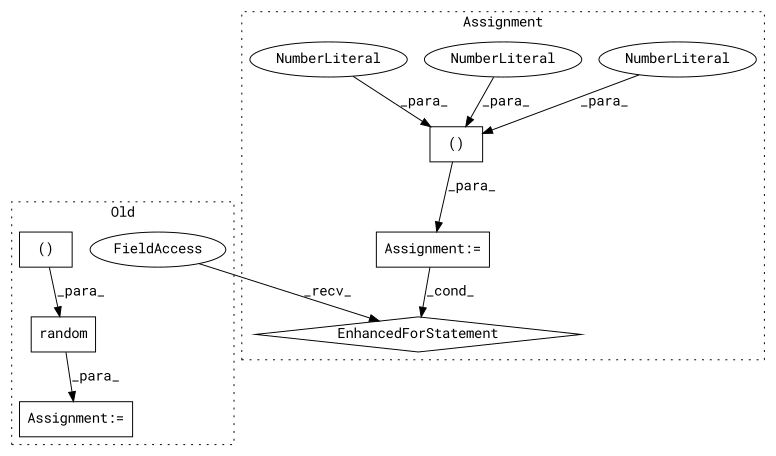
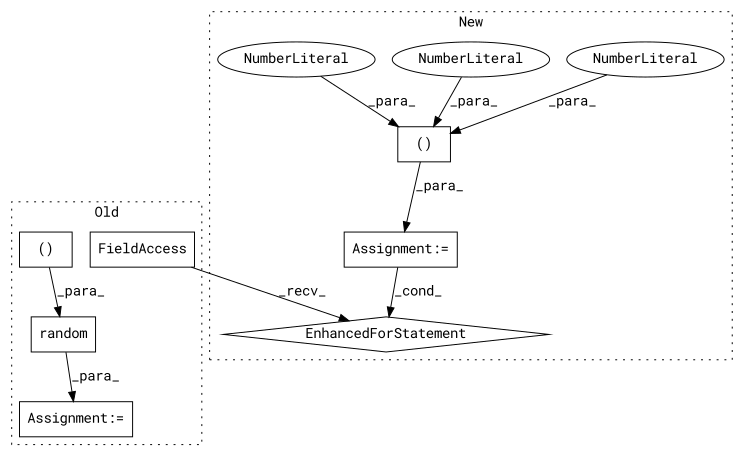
(503, 23) -> (471, 23)
(158, 250) -> (142, 250)
